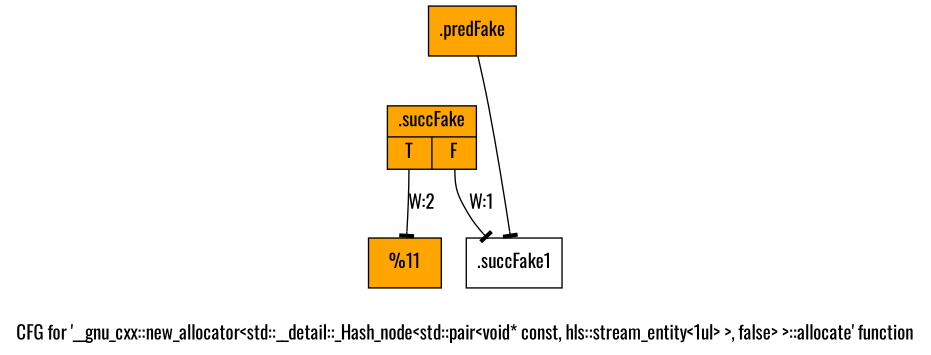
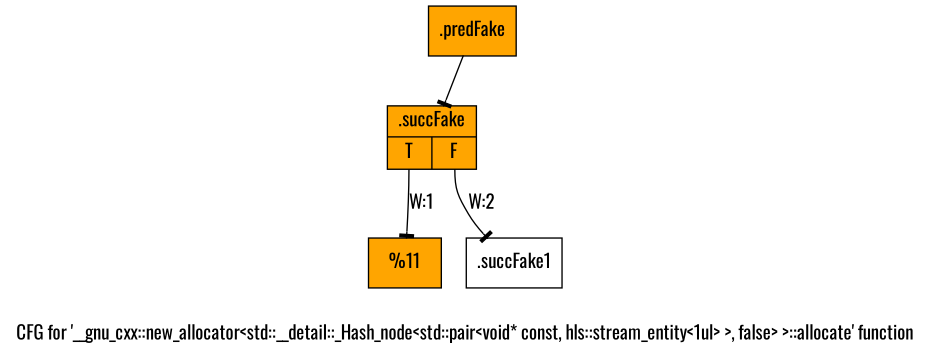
(495, 143) -> (455, 78)
(422, 204) -> (422, 204)
(482, 204) -> (482, 204)
